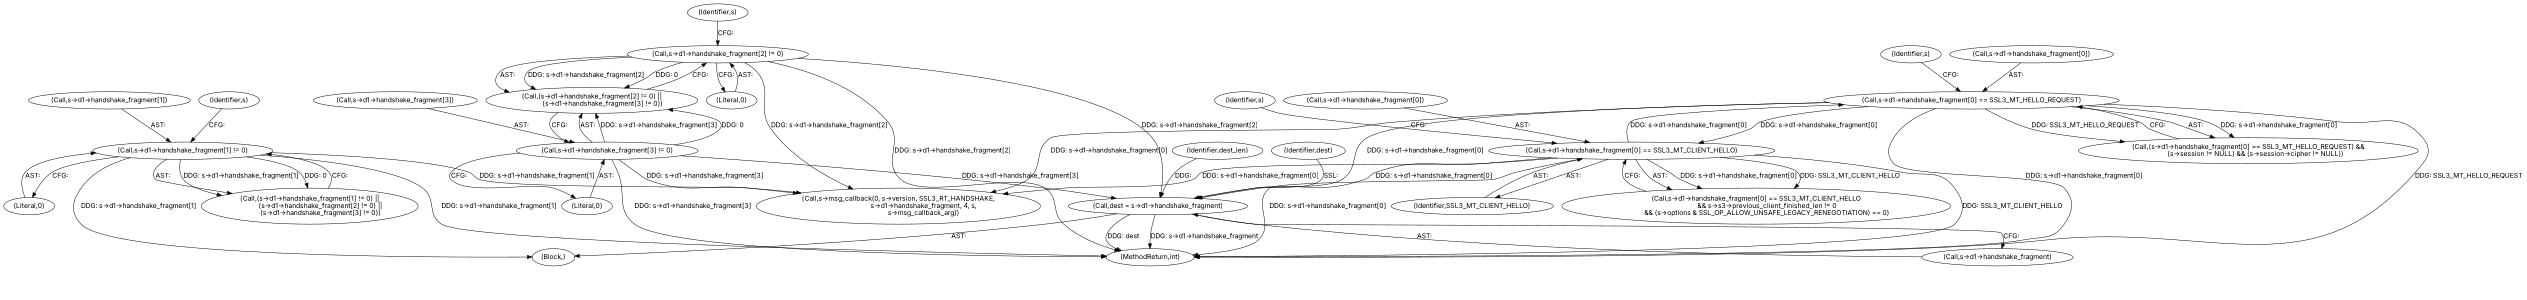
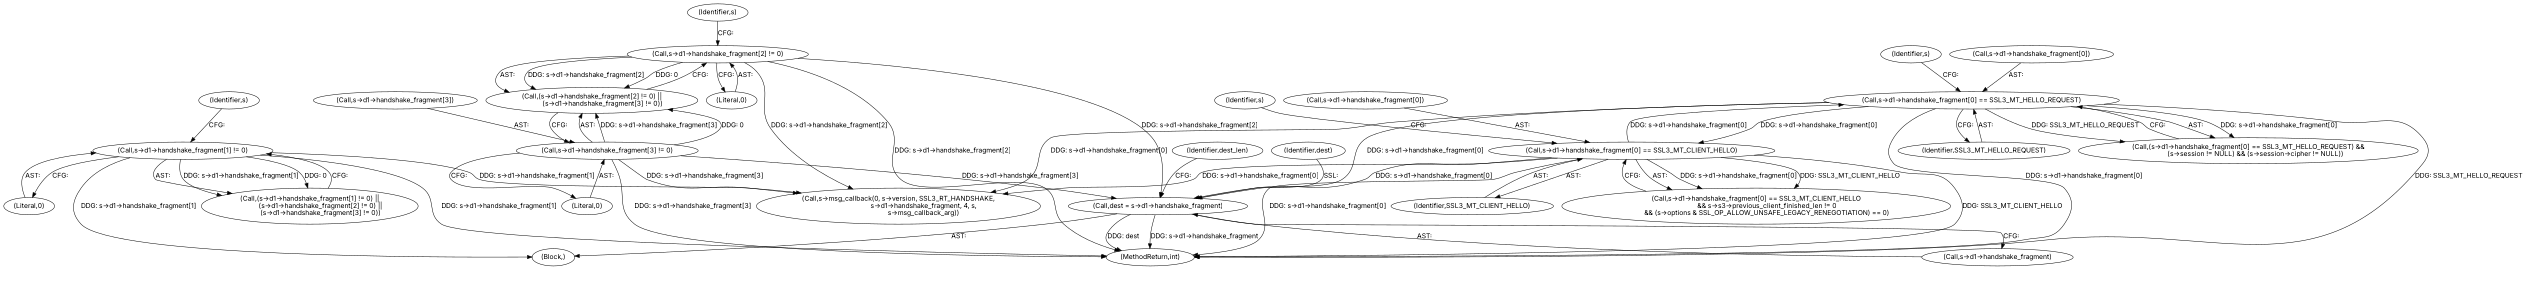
(109, 100) -> none
none -> (1984, 151)
(1184, 176) -> (1184, 176)
